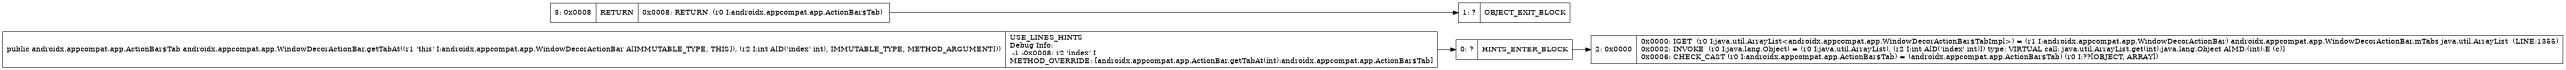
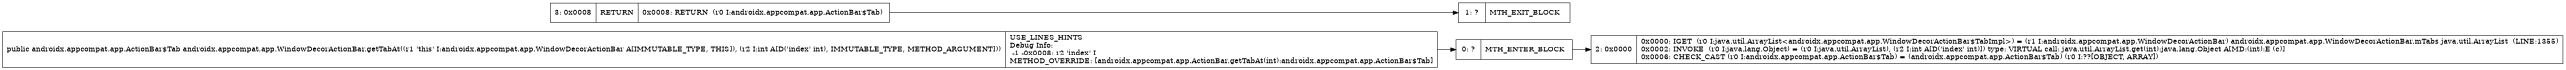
(1525, 12) -> (1525, 12)
(1525, 49) -> (1525, 49)
